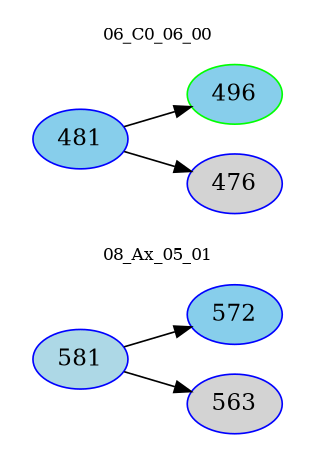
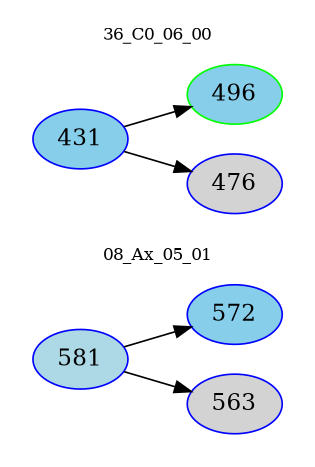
(158, 36) -> (158, 36)
(80, 139) -> (80, 139)
